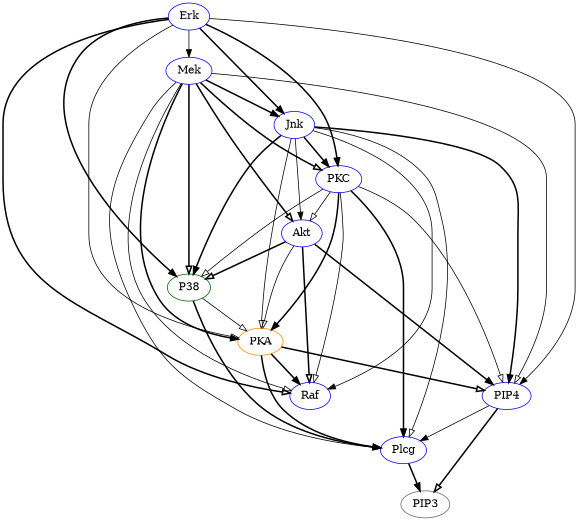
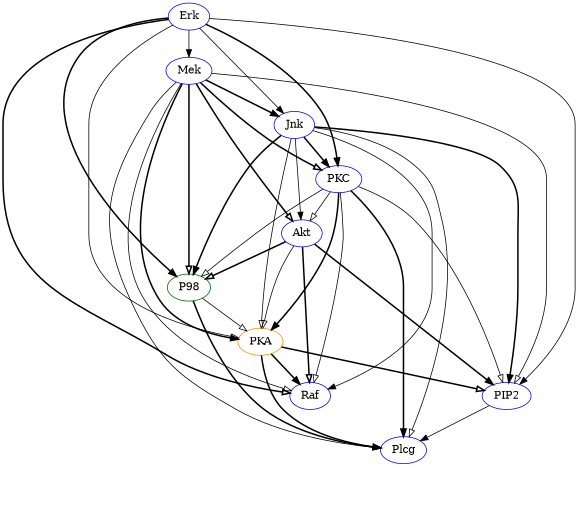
(239, 68) -> (239, 68)
(189, 288) -> (189, 288)
(507, 396) -> (507, 396)
(425, 504) -> none
